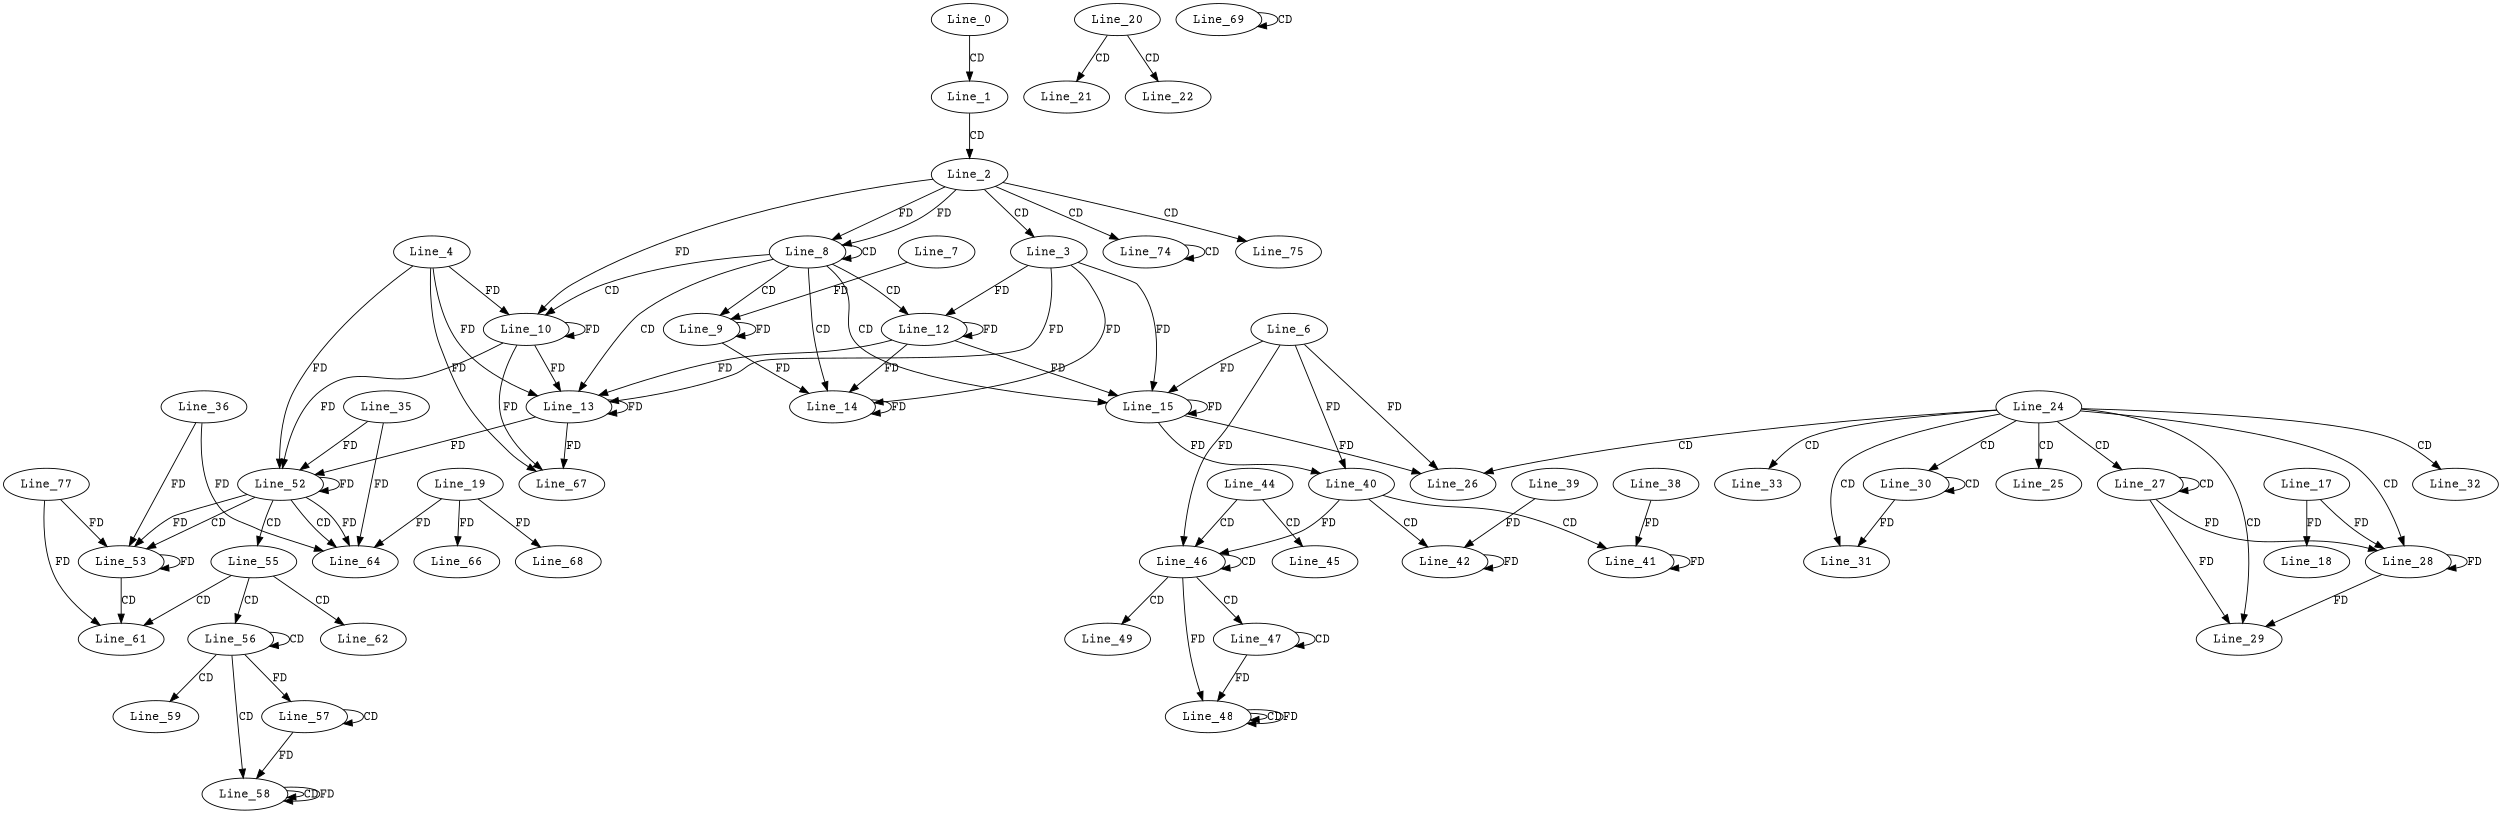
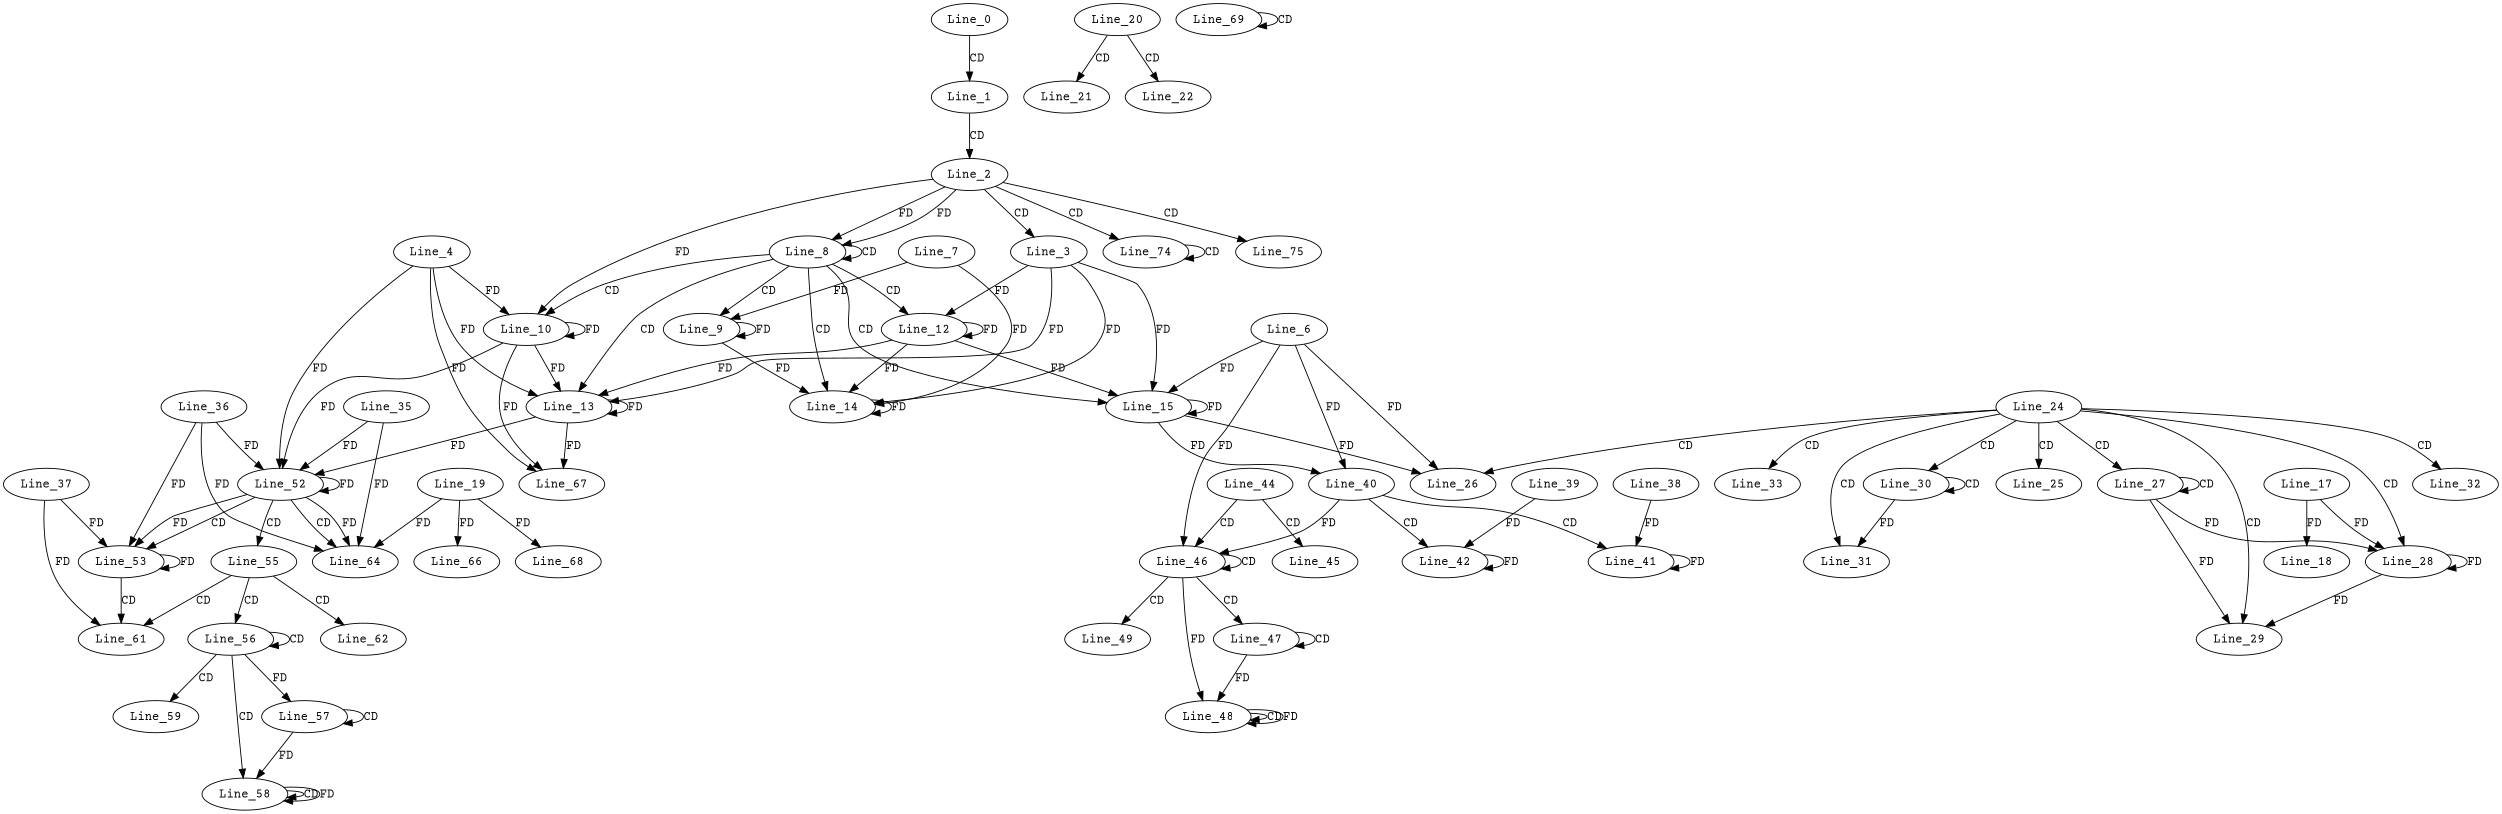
none -> (990, 363)
none -> (236, 444)
(46, 484) -> (46, 484)
